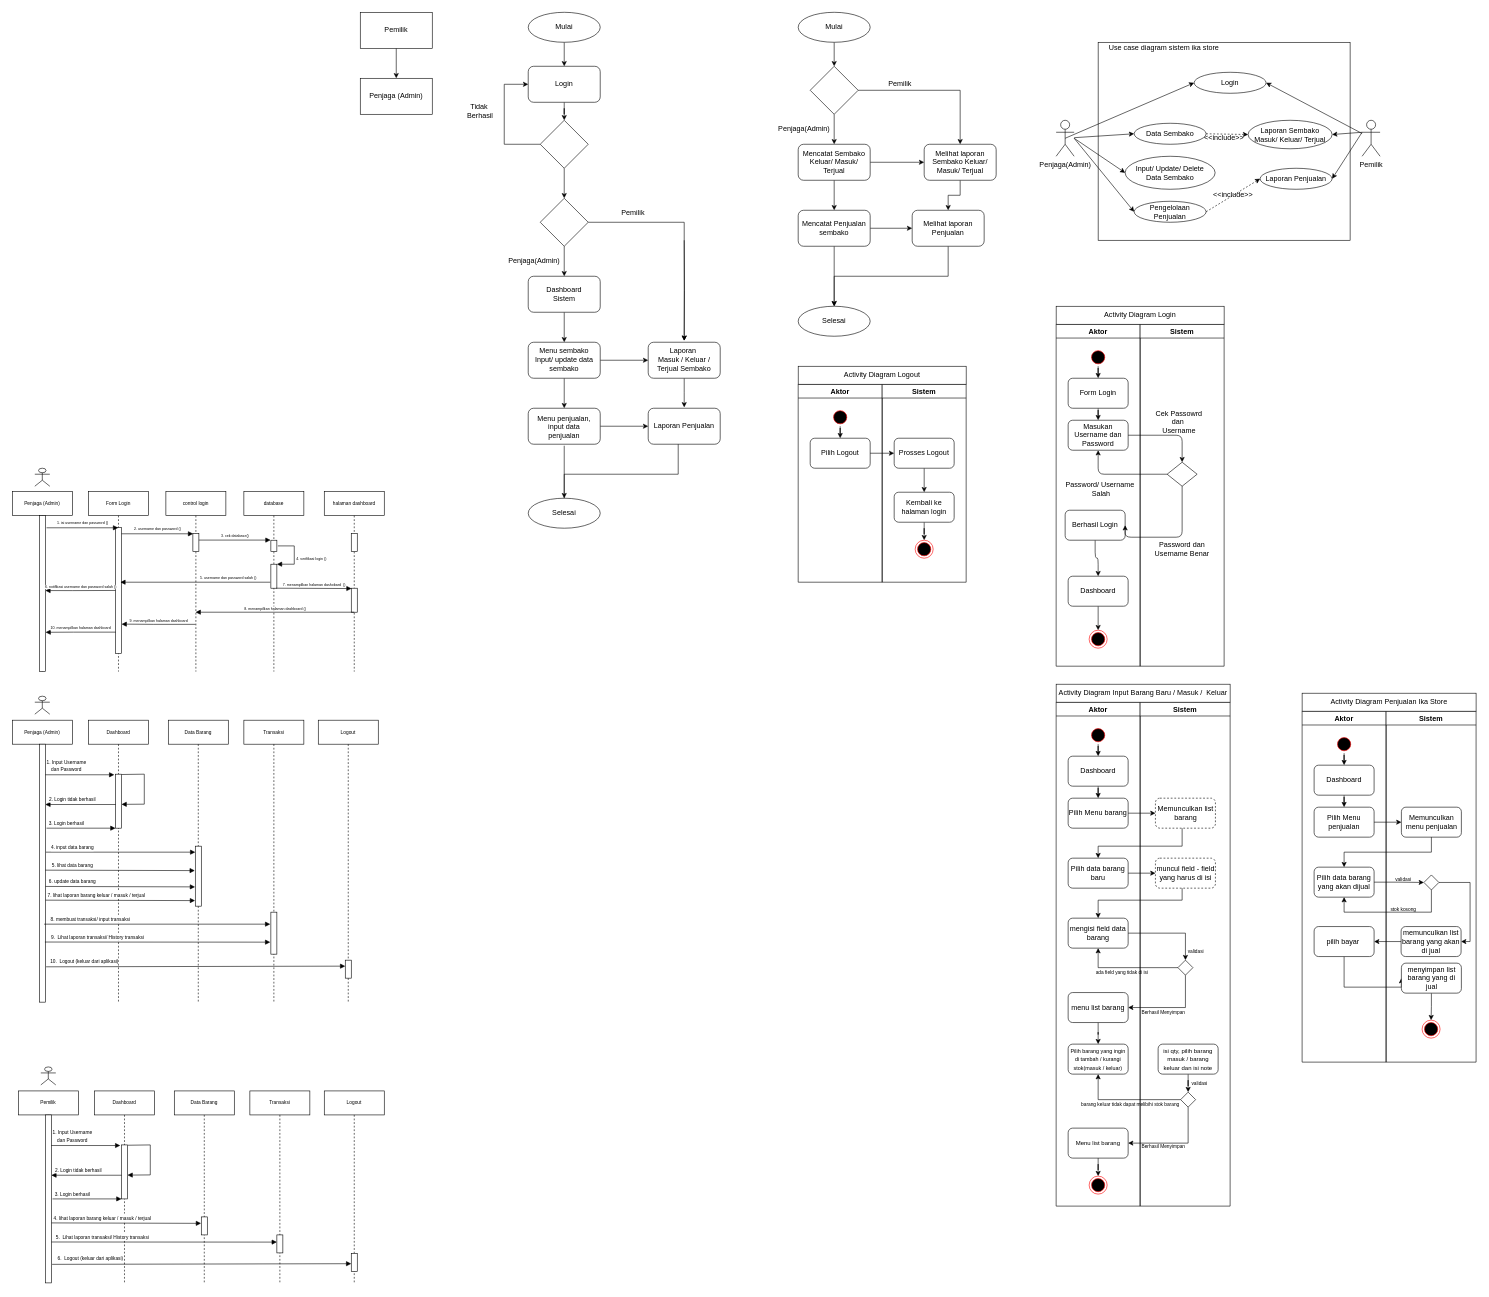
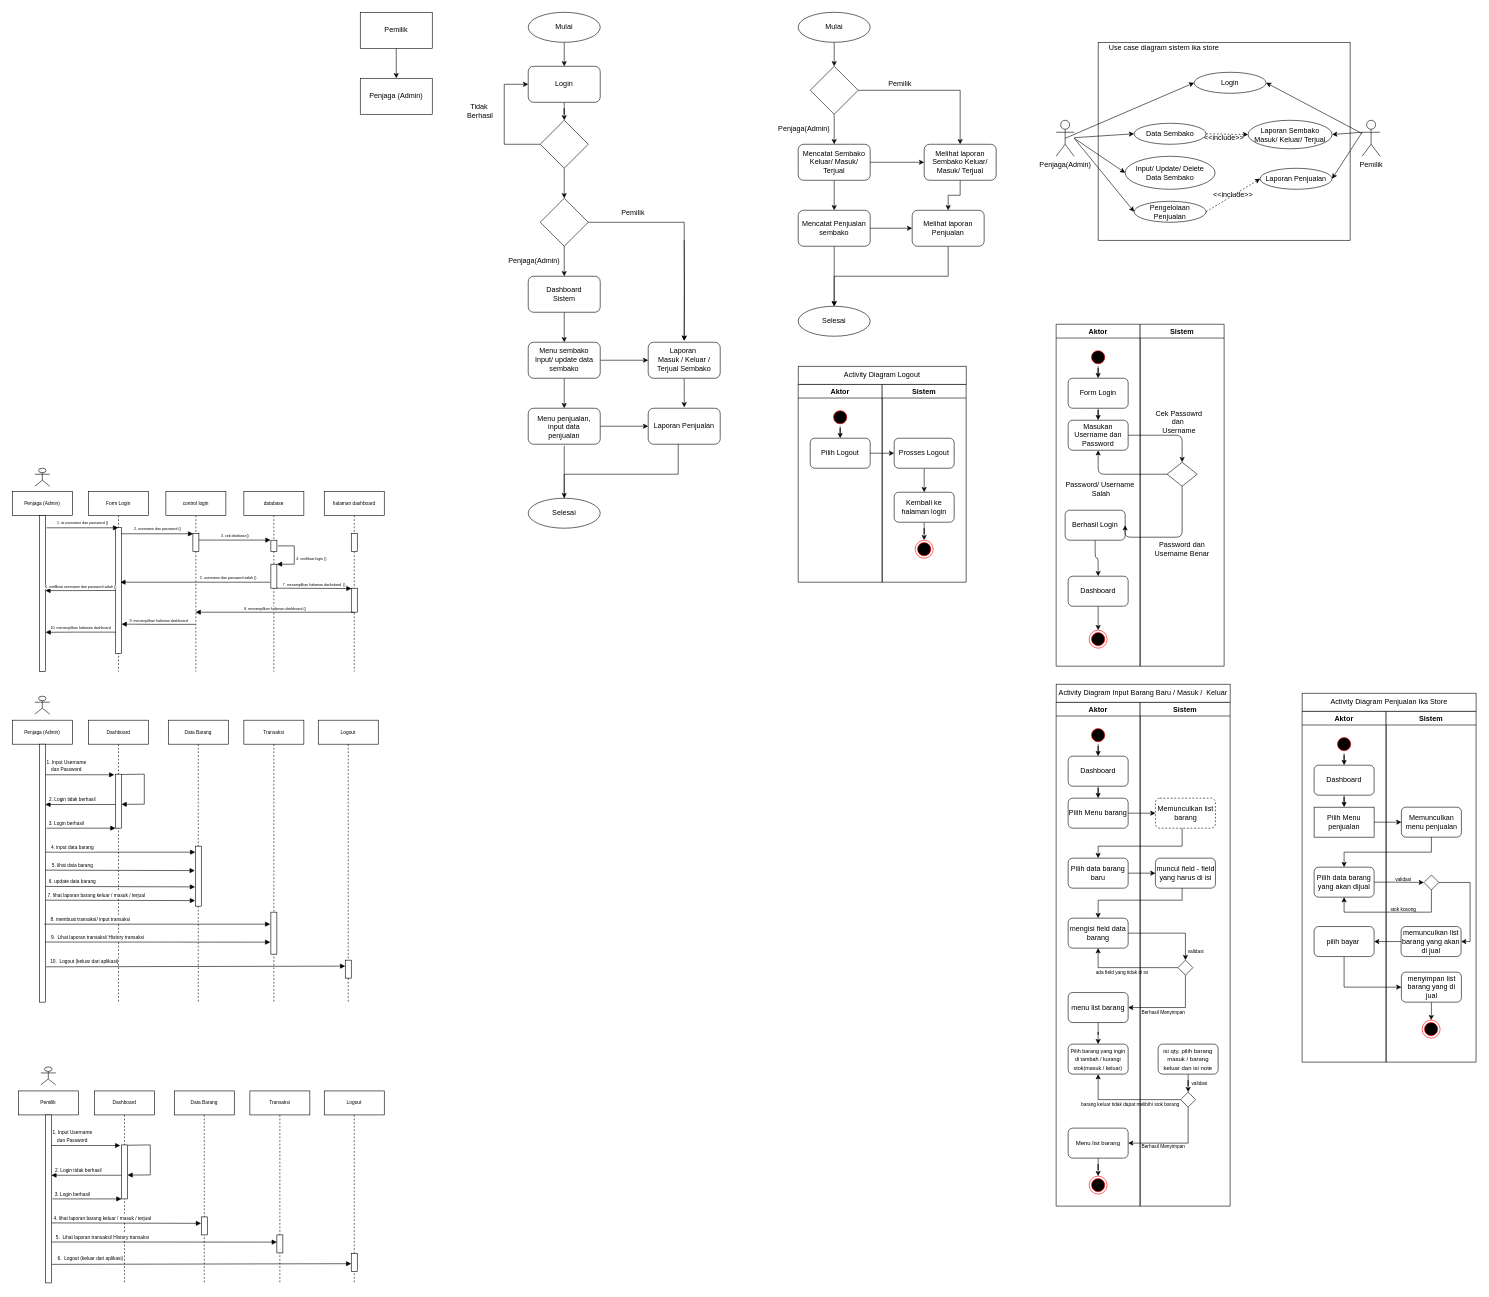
(1140, 315) -> none
(1344, 822) -> (1344, 822)
(1186, 873) -> (1186, 873)
(1432, 978) -> (1432, 987)
